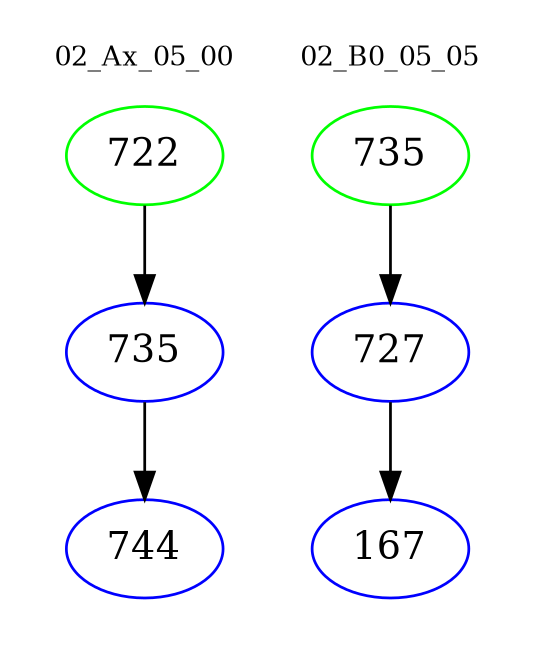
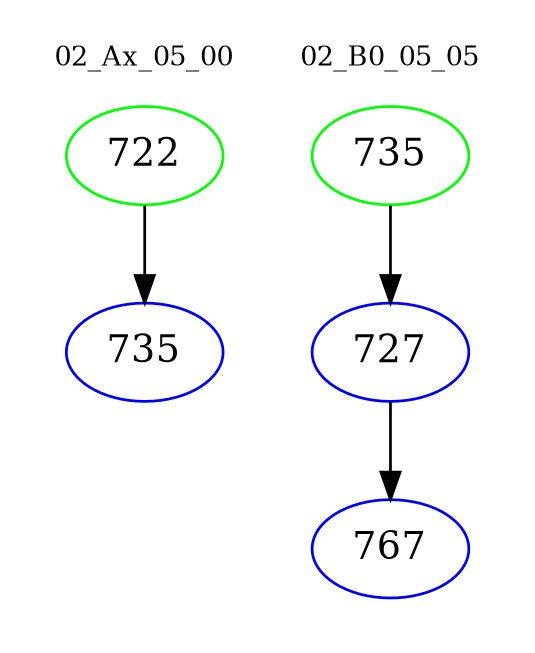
(145, 549) -> none
(390, 549) -> (390, 549)
